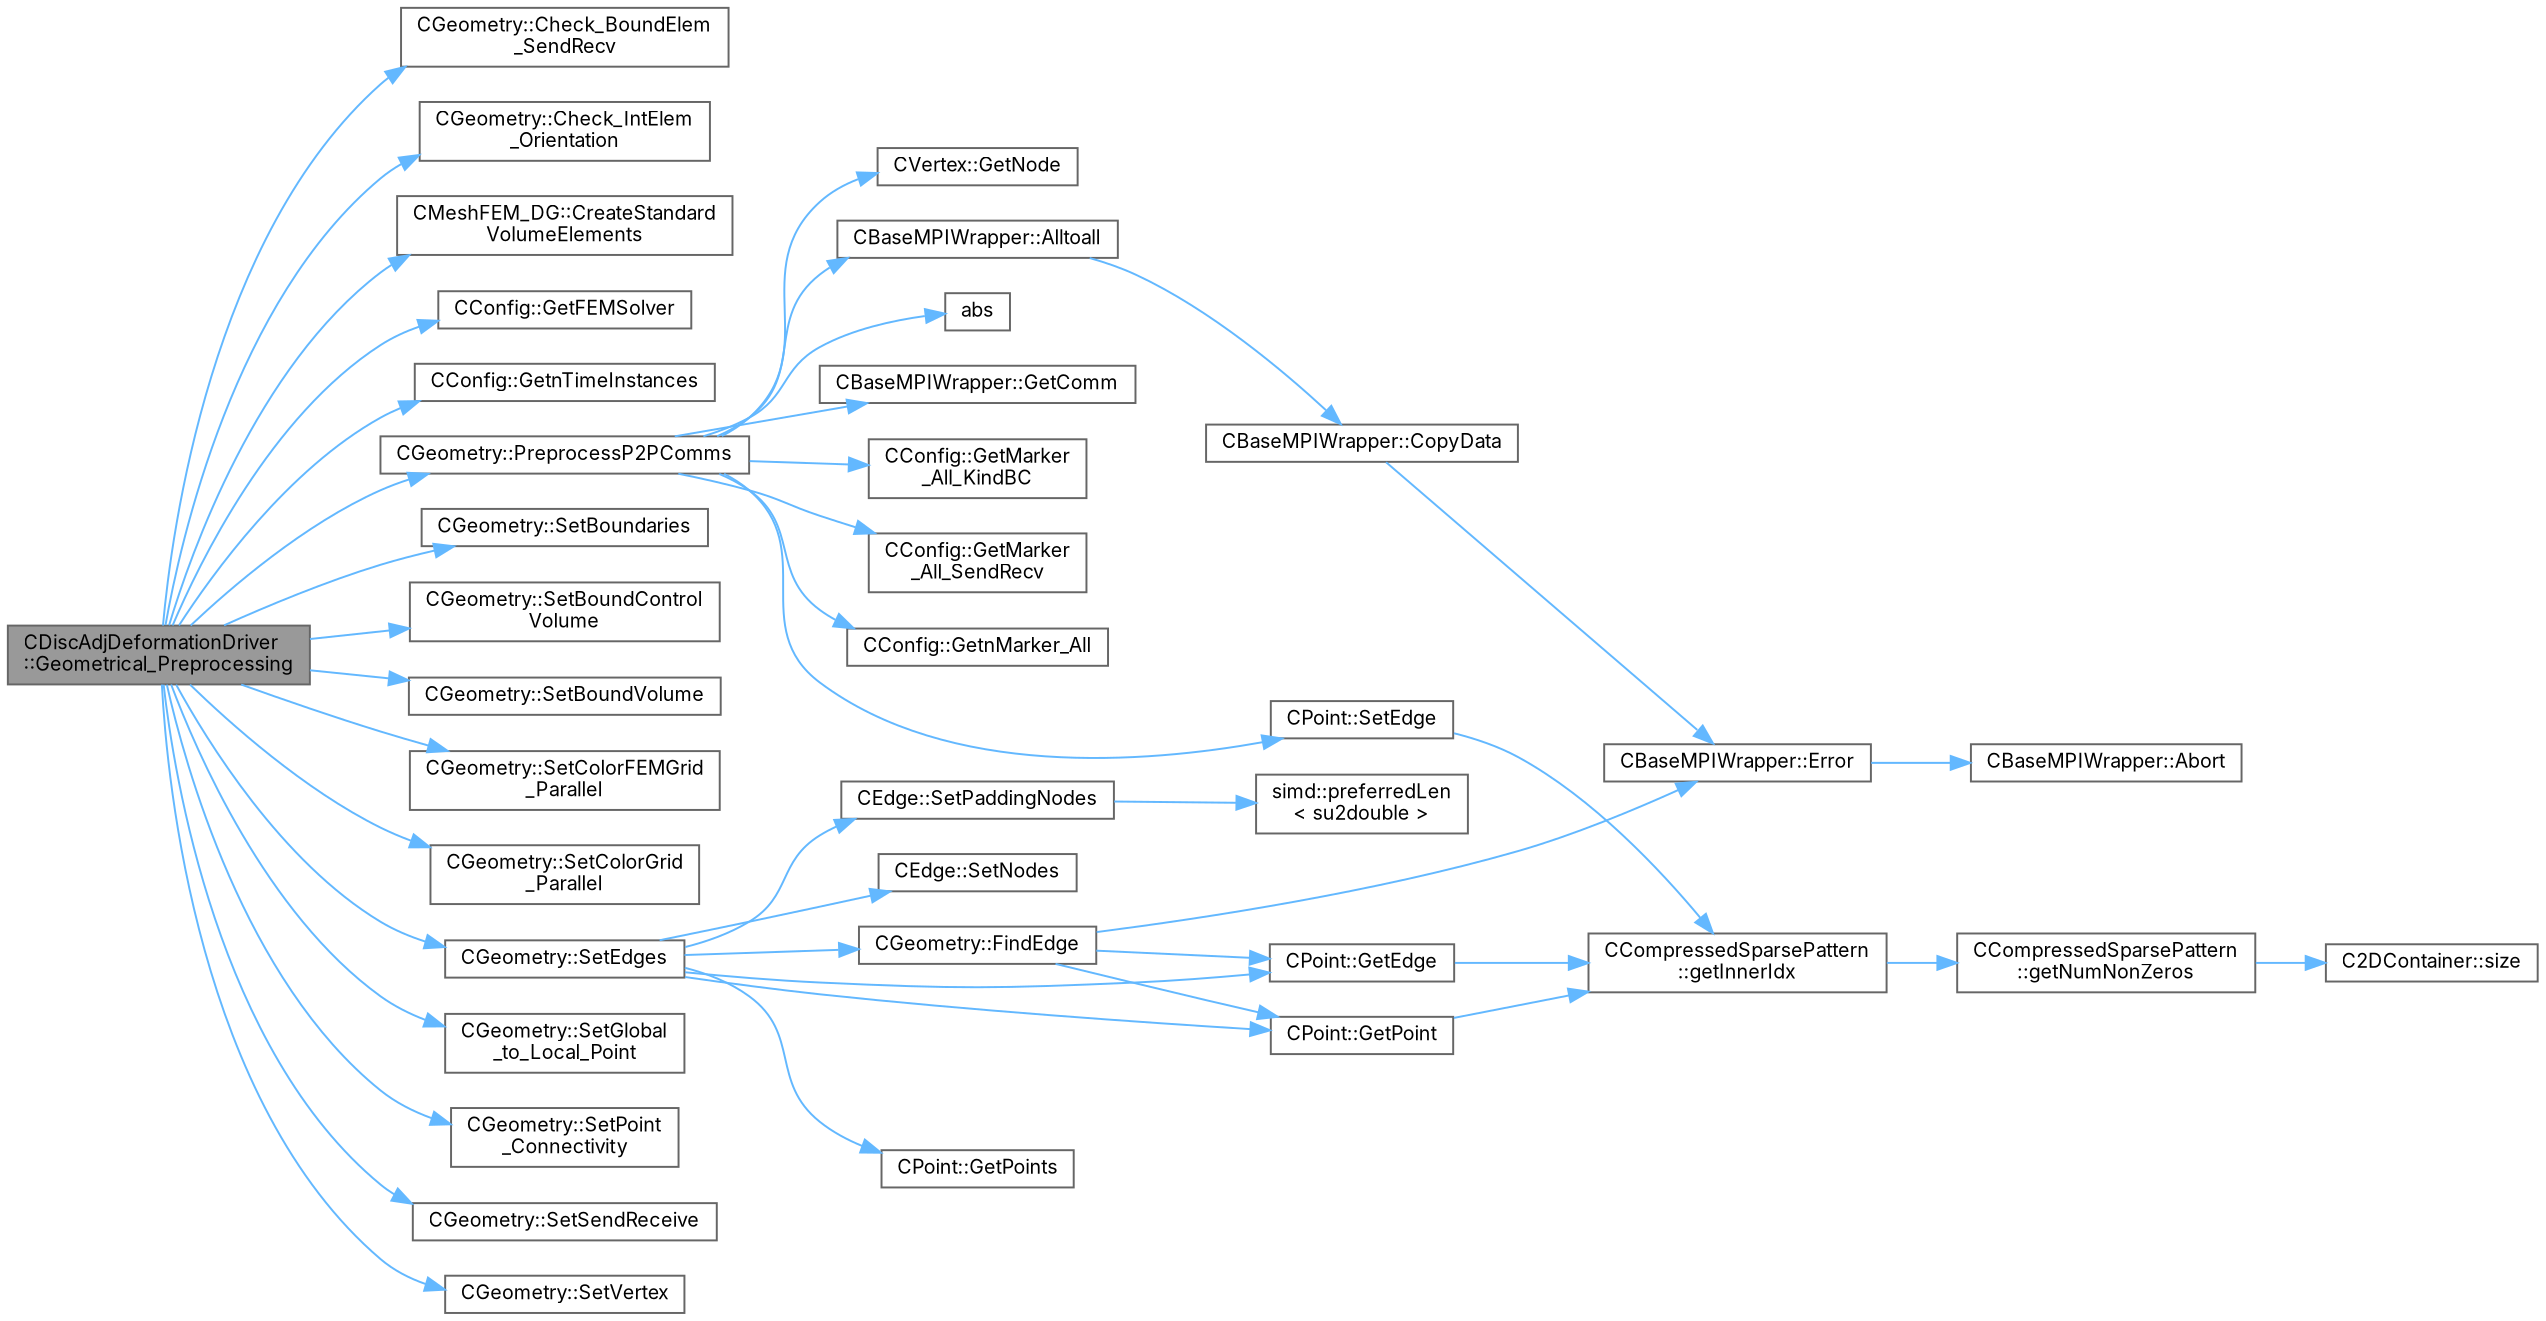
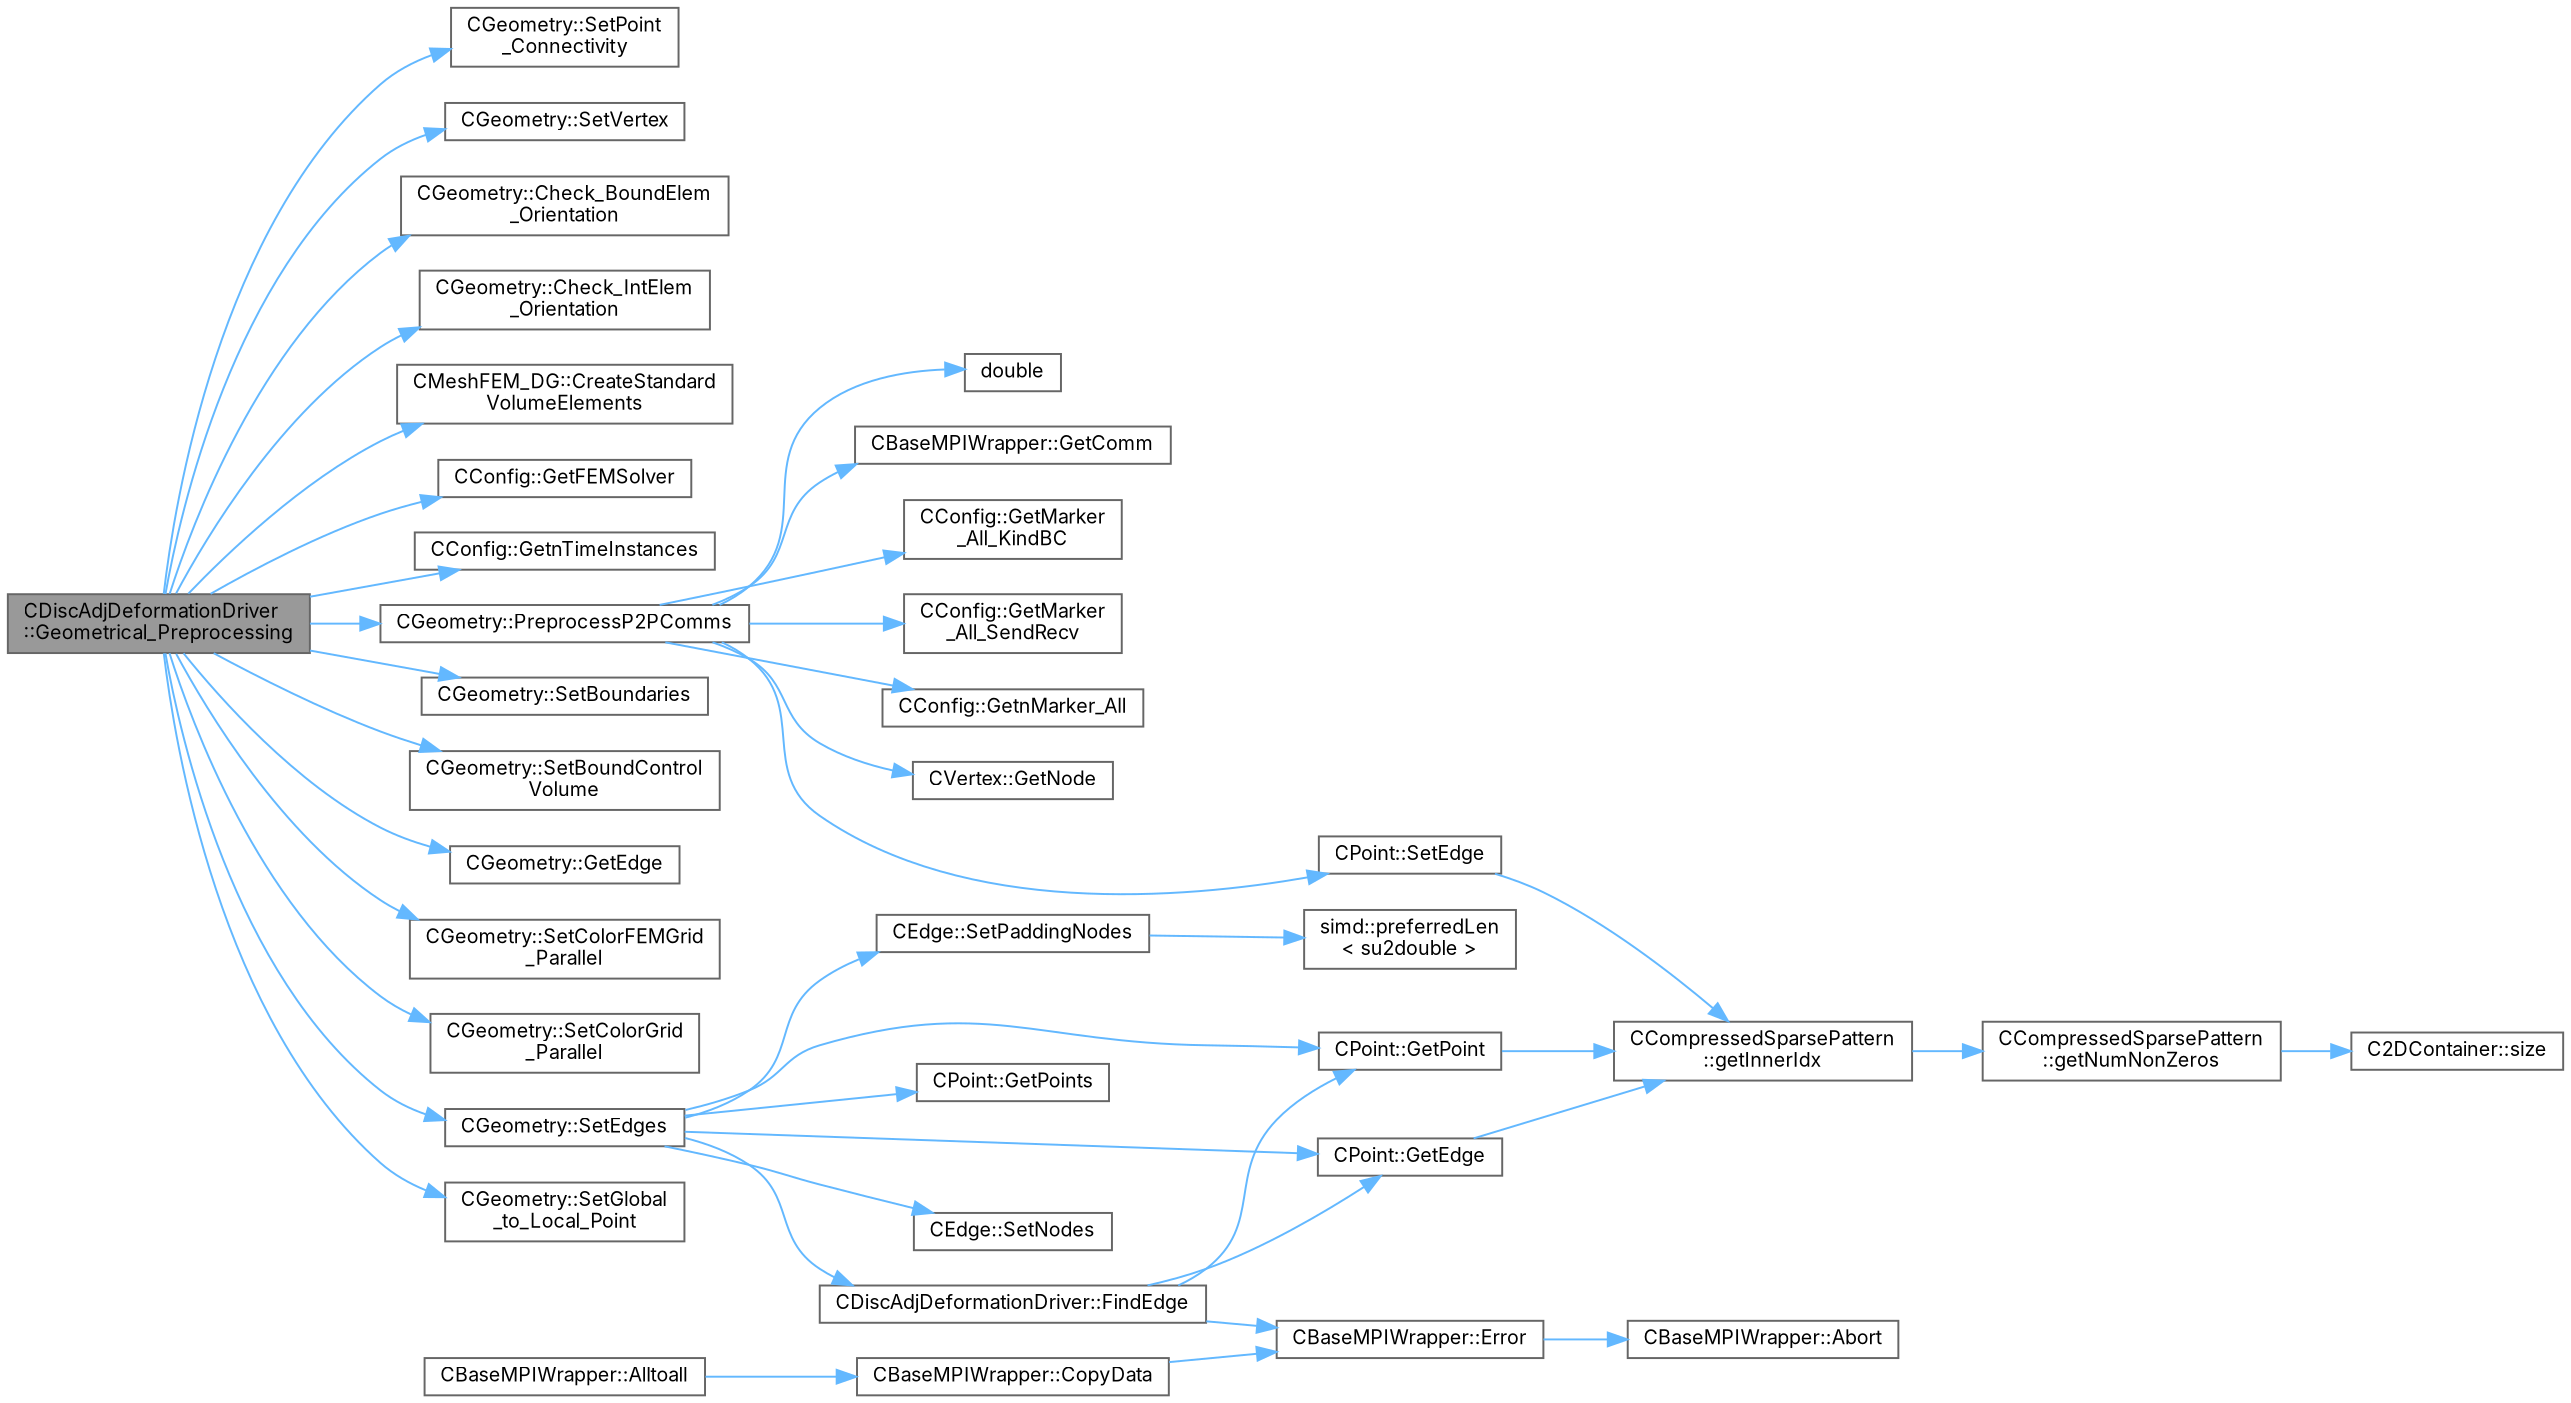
(565, 37) -> (565, 206)
(978, 312) -> (1013, 373)
(783, 359) -> none
(565, 696) -> (565, 865)
(978, 945) -> (1013, 1304)
(565, 1222) -> none
